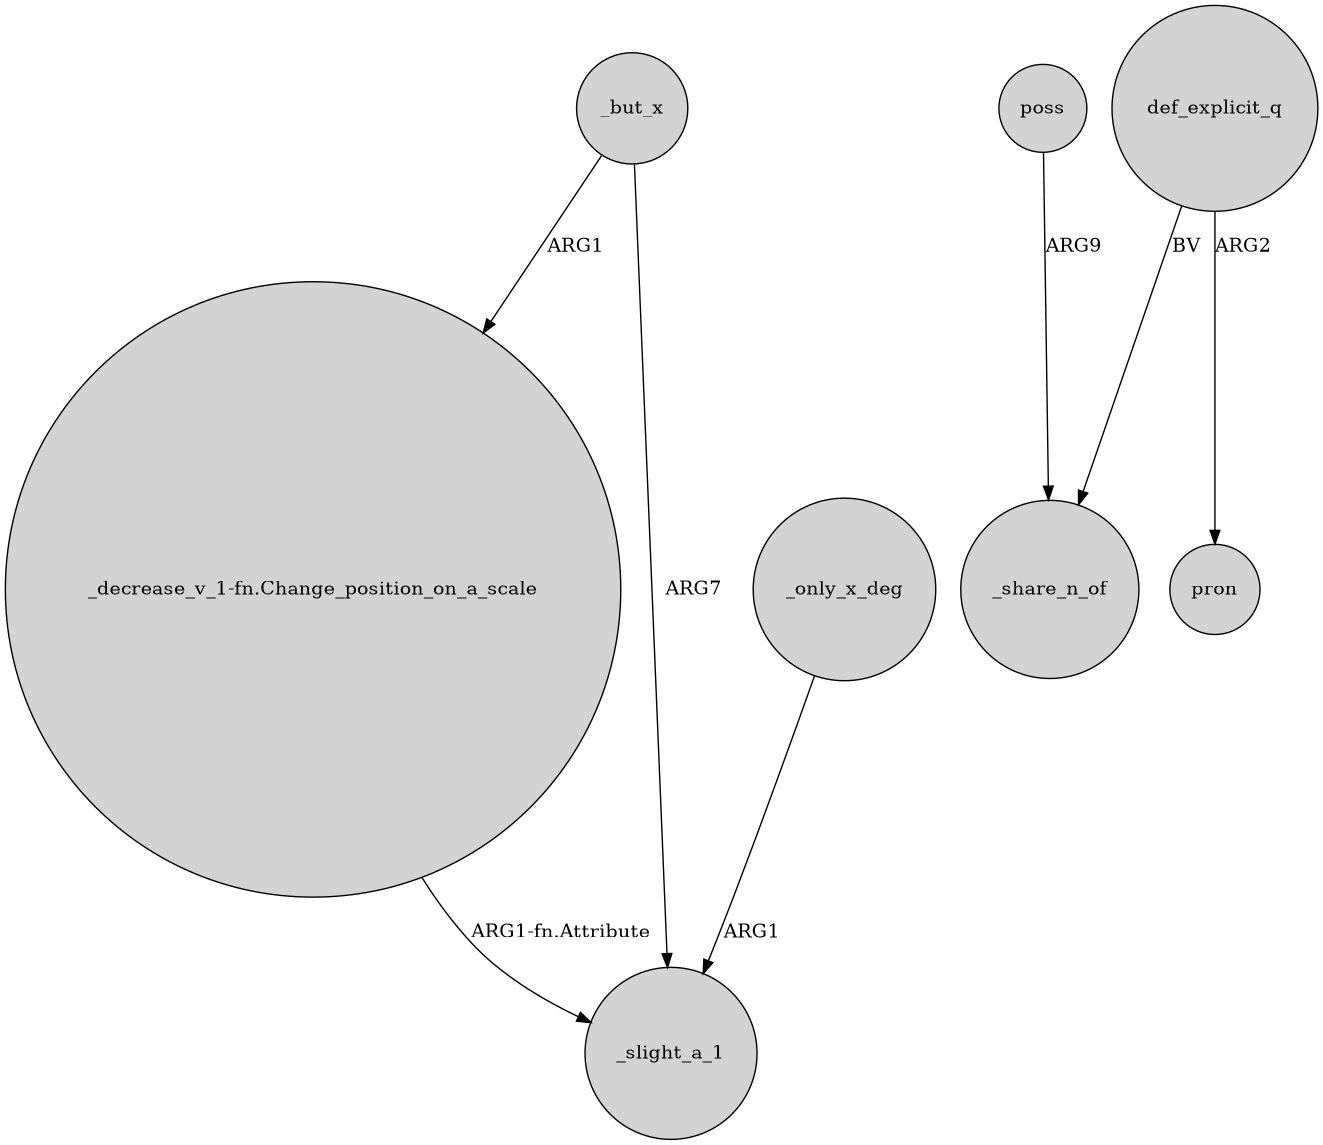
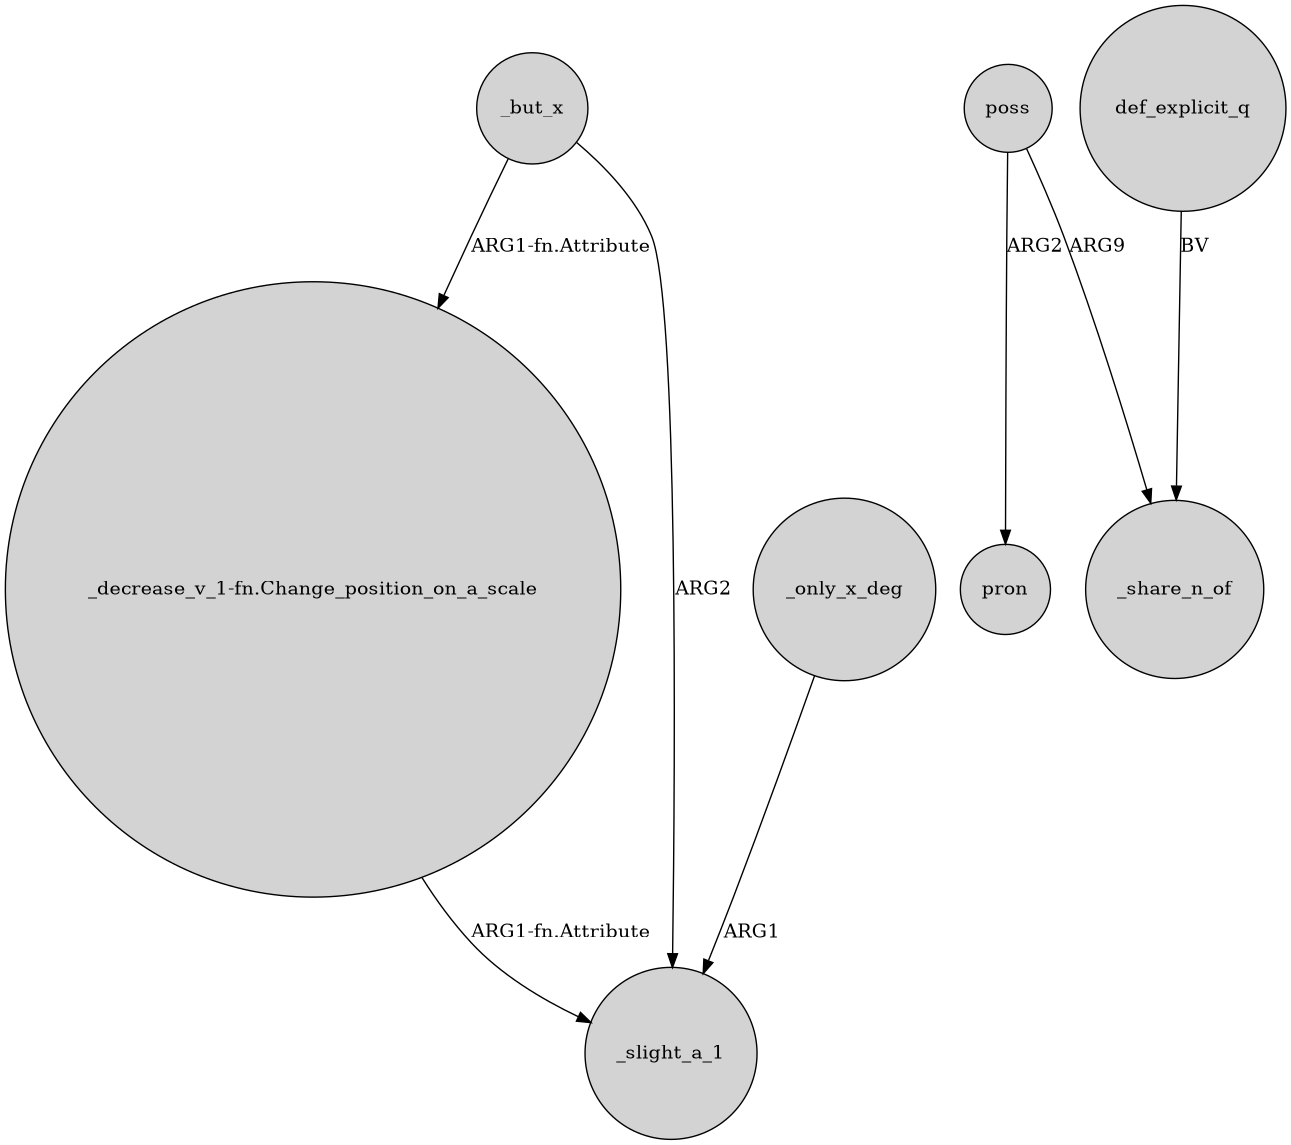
(576, 247) -> (561, 247)
(1215, 371) -> (1006, 342)
(694, 589) -> (704, 589)
